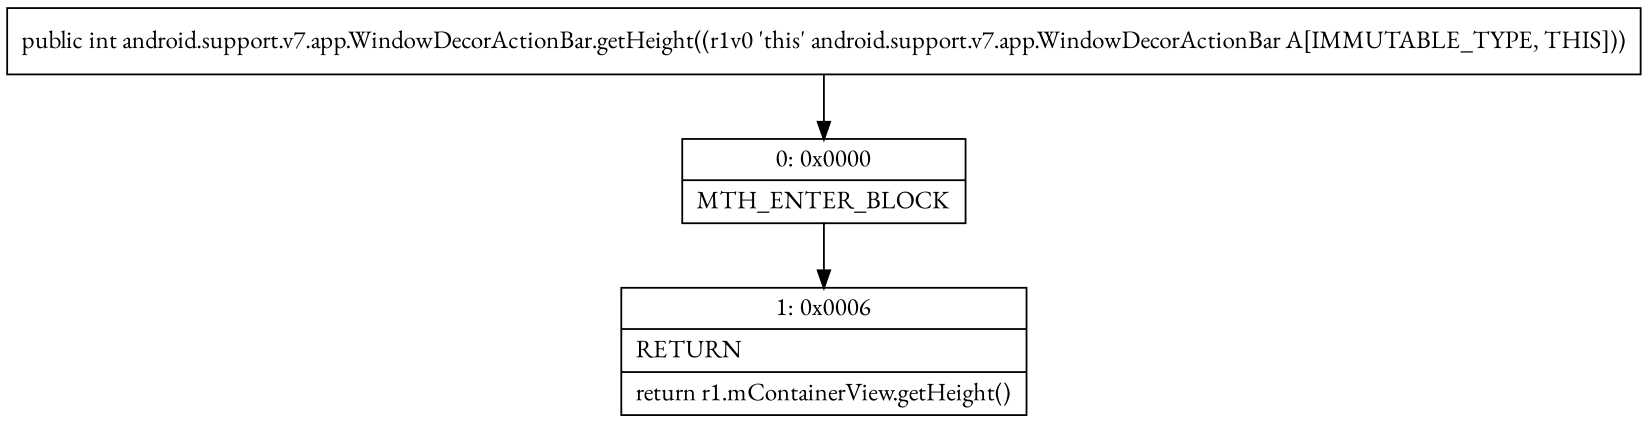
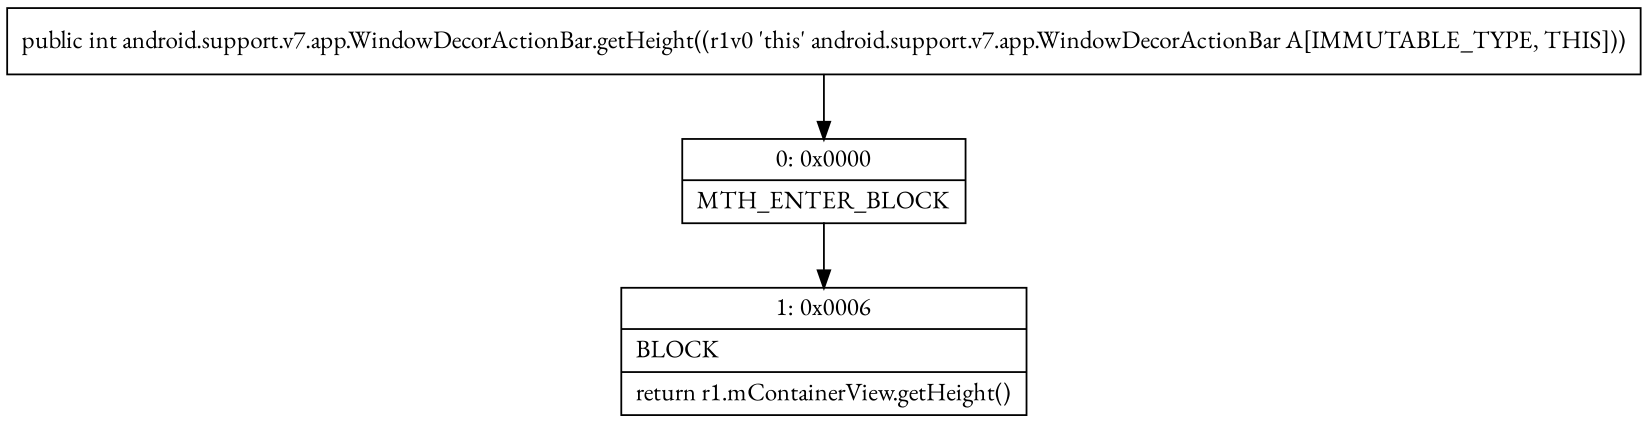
(689, 350) -> (678, 350)
